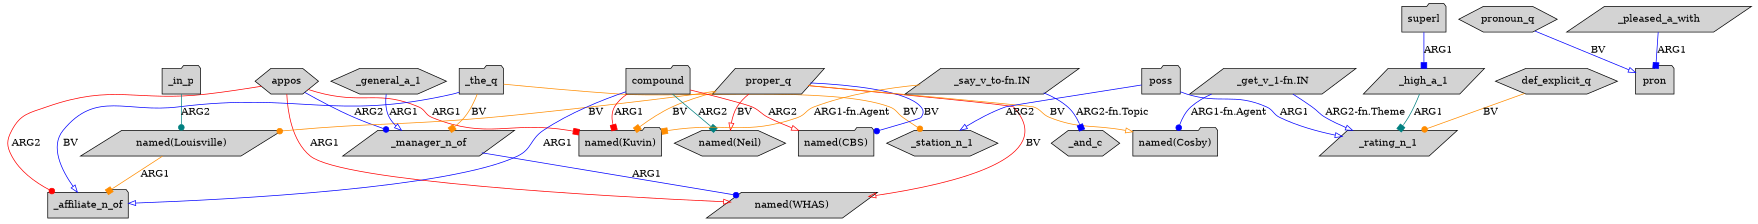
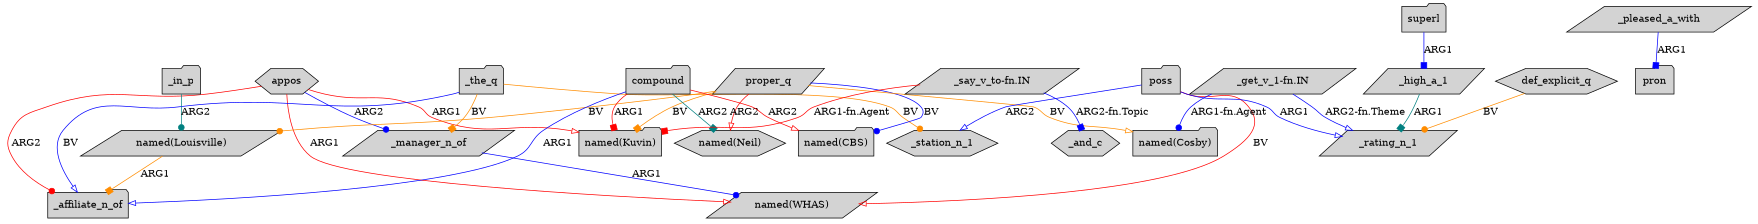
(1508, 19) -> none
(389, 81) -> none
(1016, 111) -> (1115, 186)
(745, 112) -> (745, 112)
(431, 117) -> (431, 117)
(797, 118) -> (797, 118)
